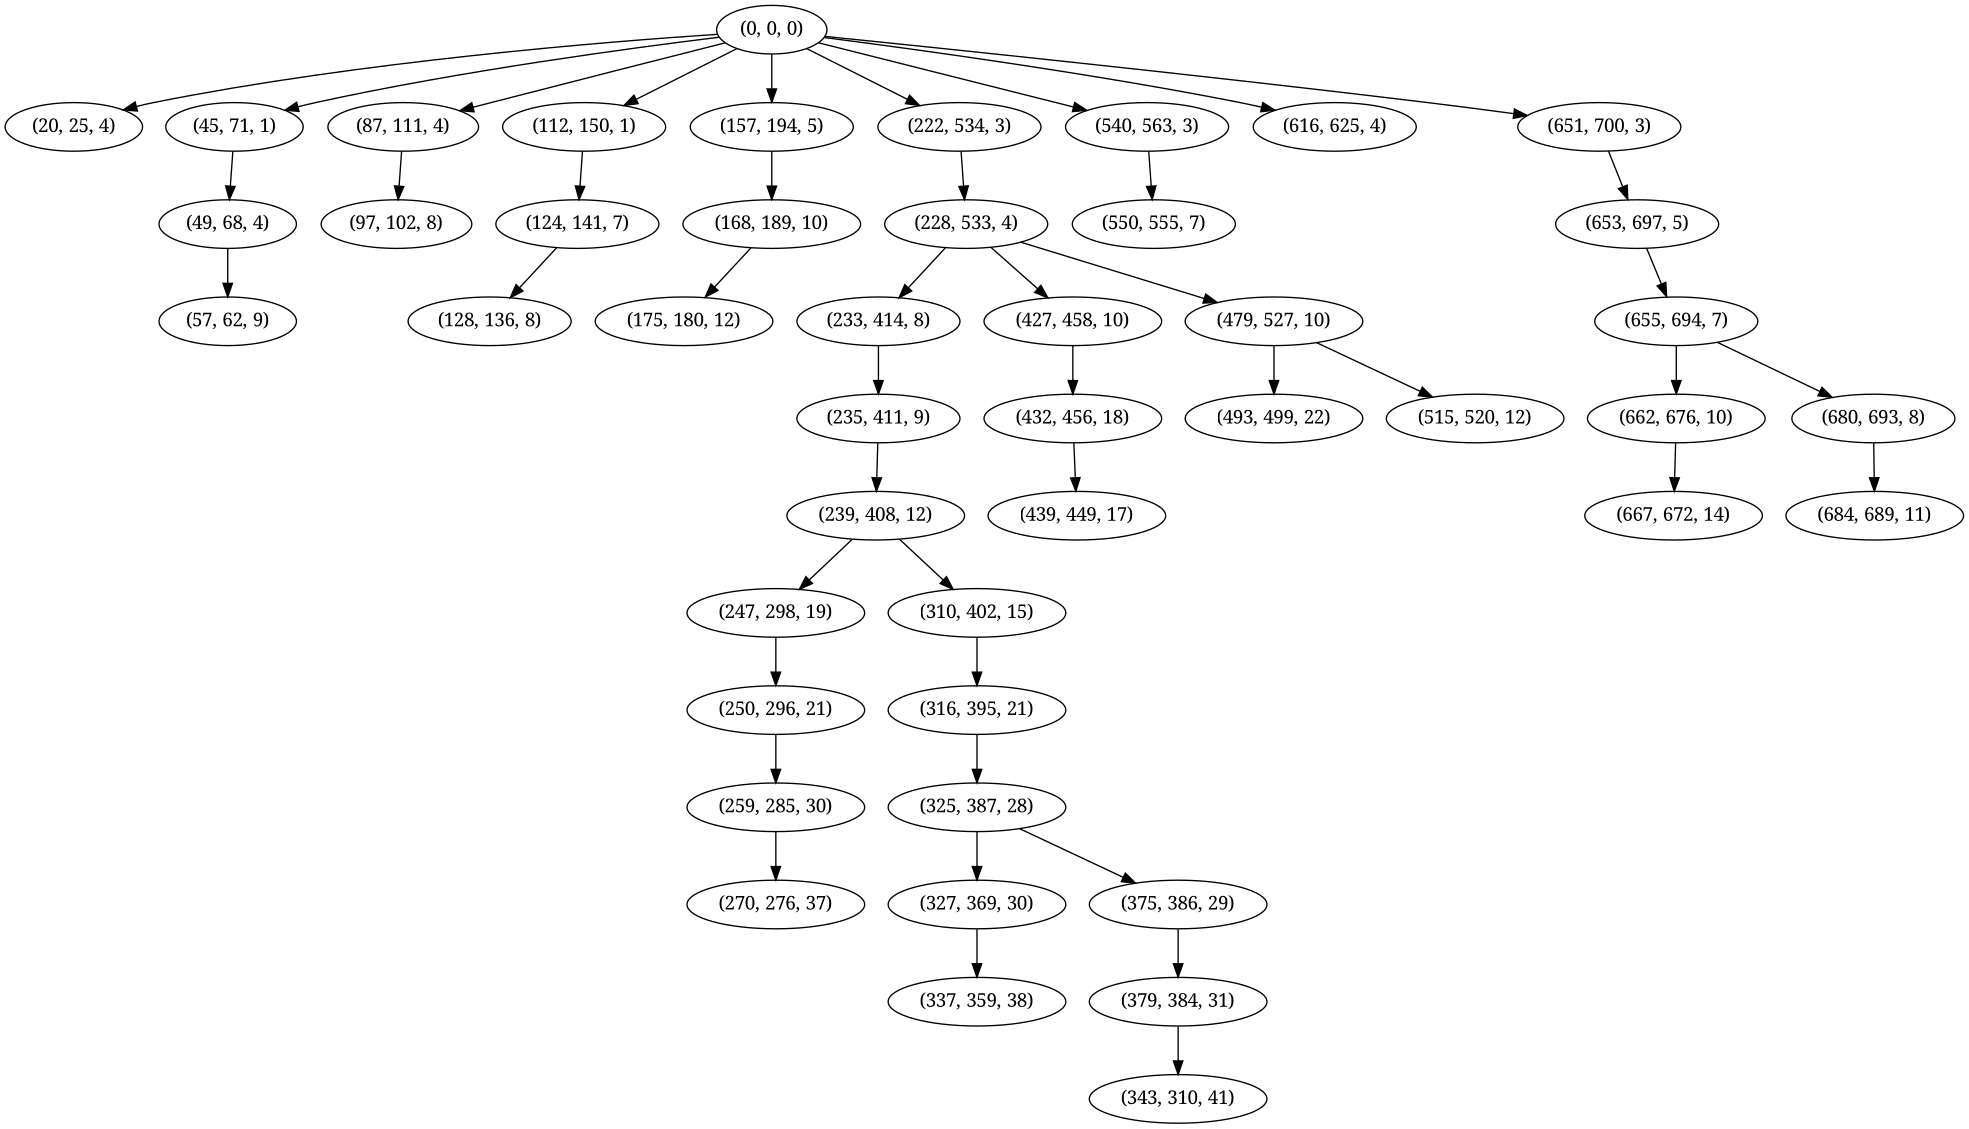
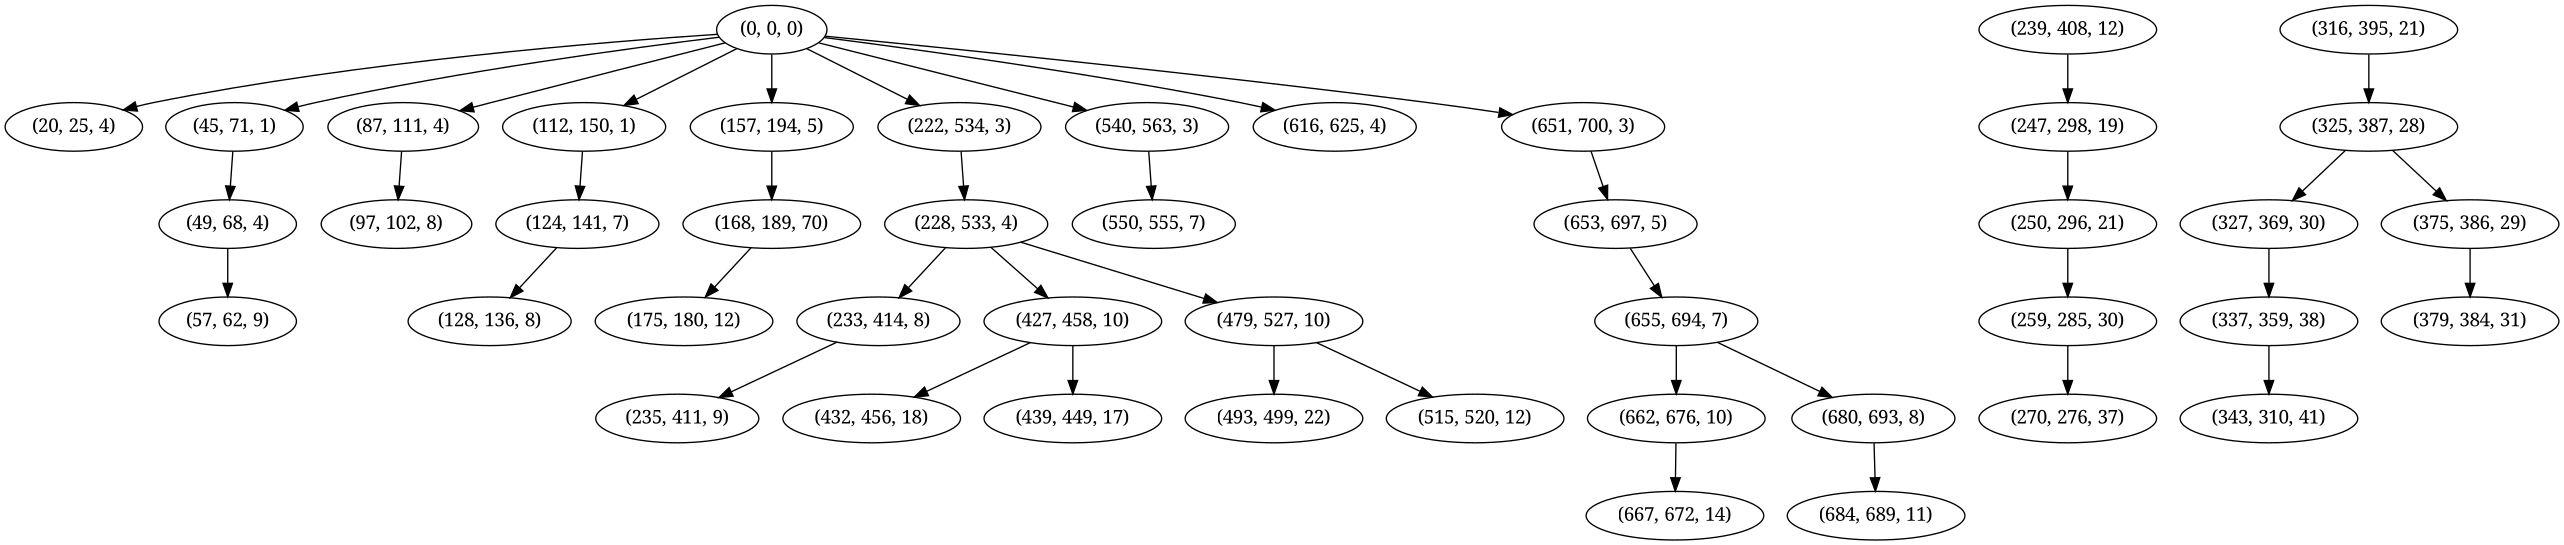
(772, 224) -> (772, 224)
(877, 460) -> none
(1075, 460) -> (1073, 363)
(977, 613) -> none
(1178, 1044) -> (2269, 363)
